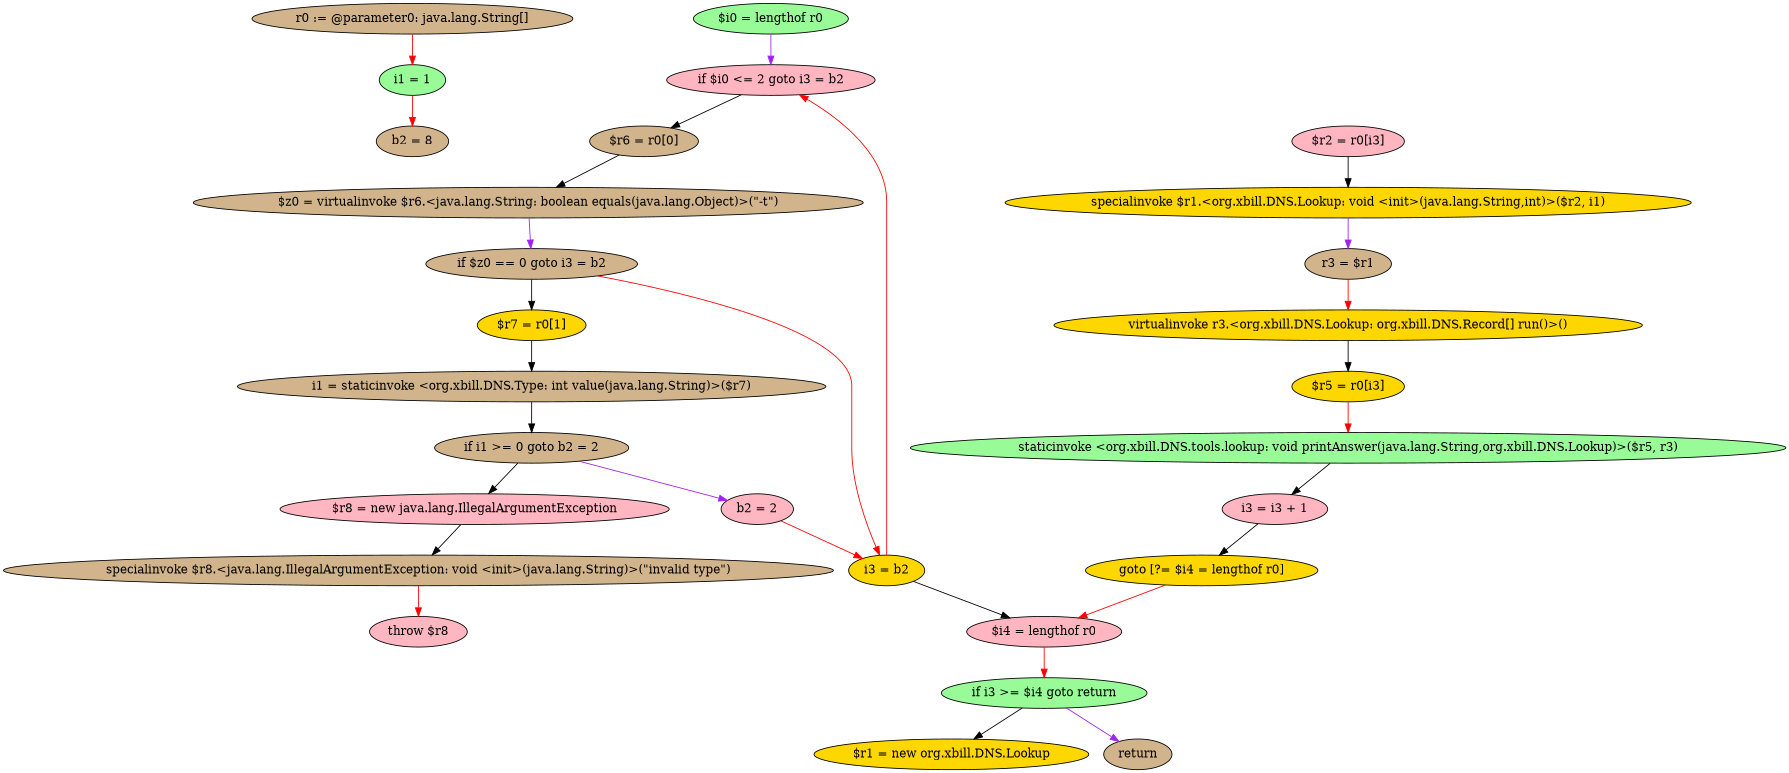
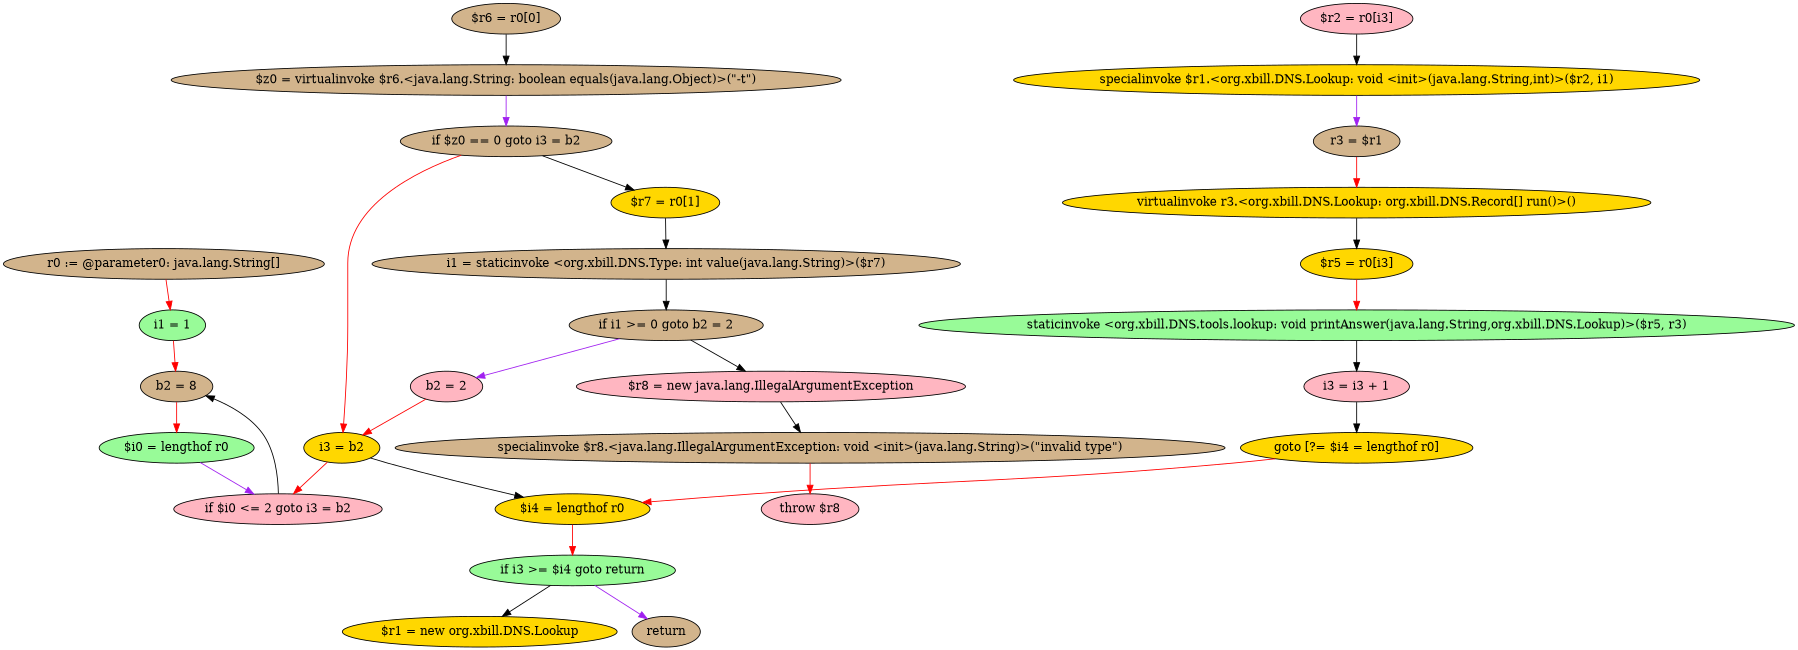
(710, 110) -> (263, 435)
none -> (177, 413)
(1044, 632) -> (573, 509)
